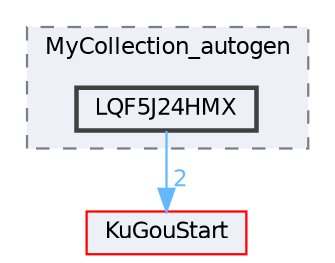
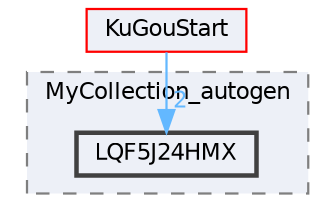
(166, 163) -> (166, 87)
